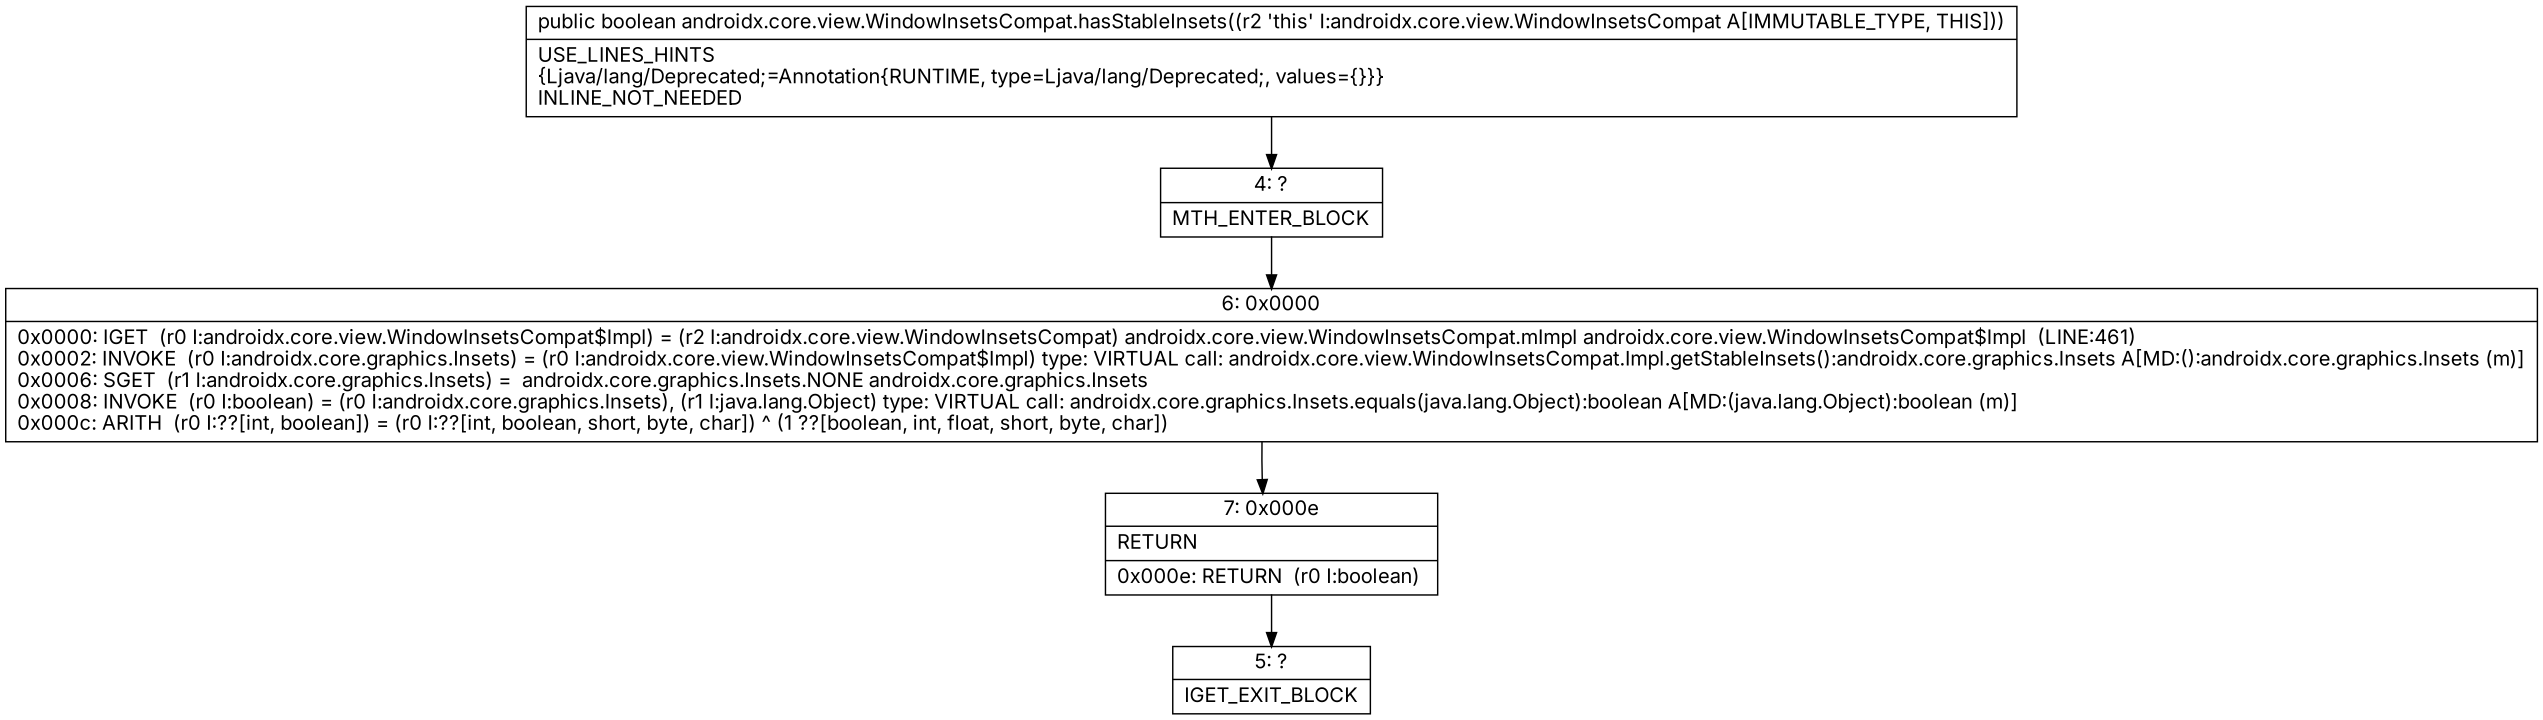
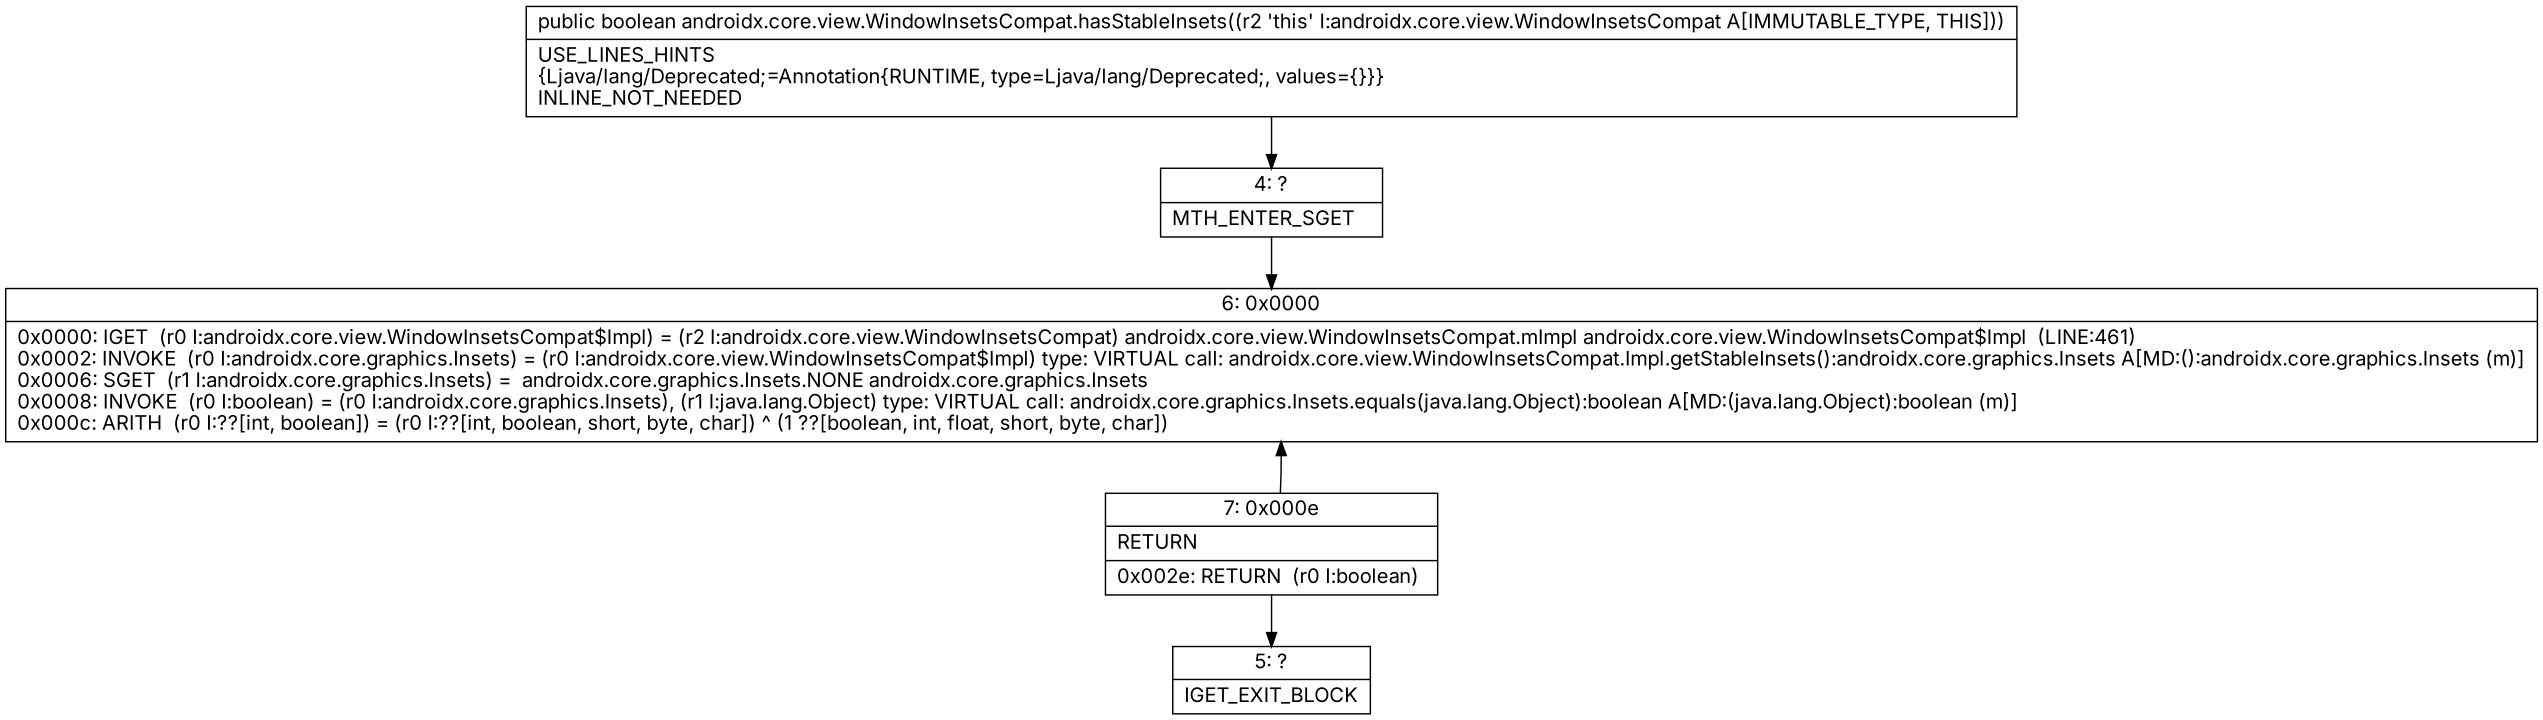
(1272, 219) -> (1264, 219)
(1262, 460) -> (1281, 475)
(1272, 577) -> (1271, 577)
